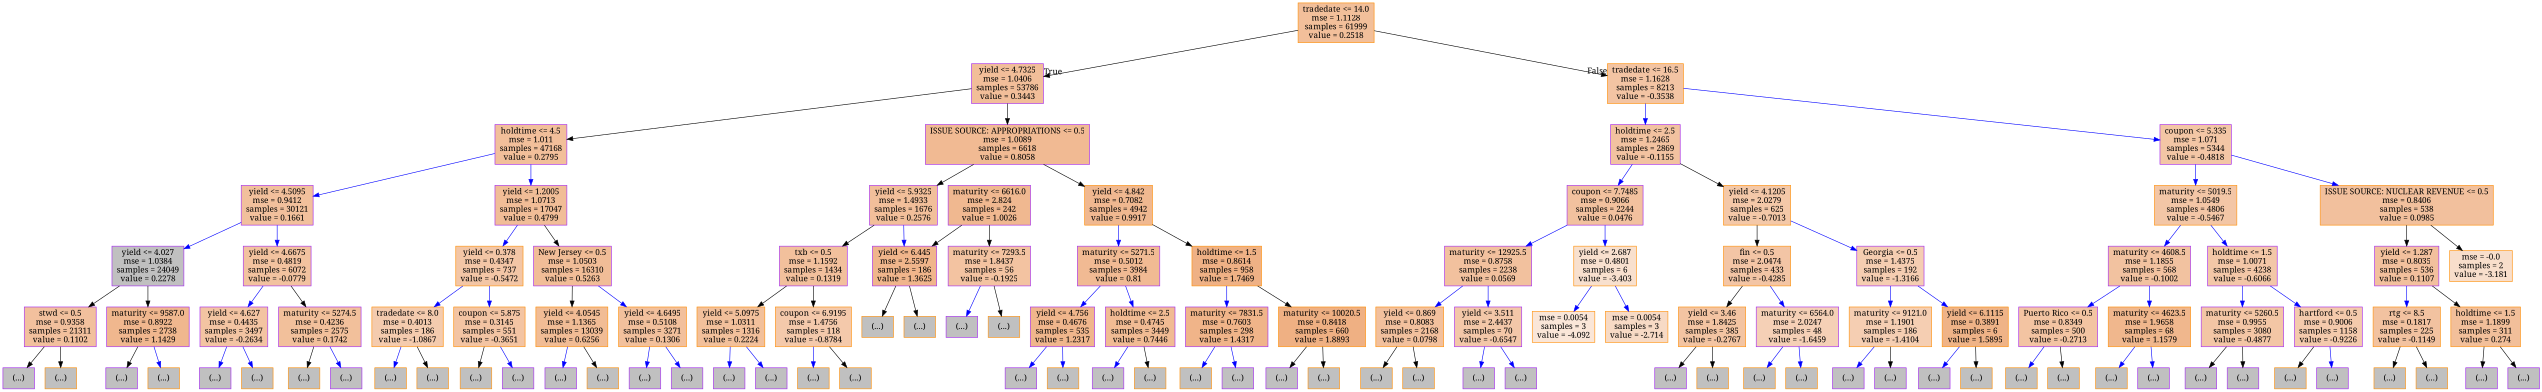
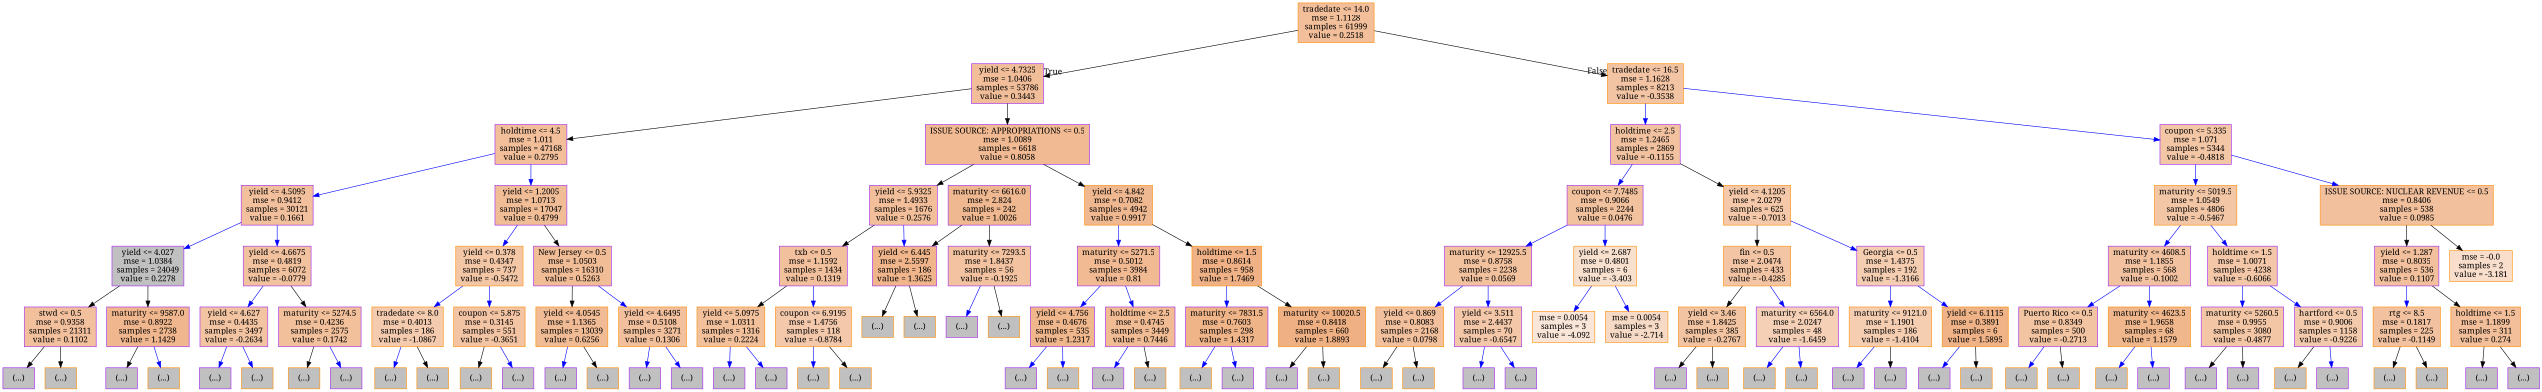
(813, 293) -> (813, 293)
